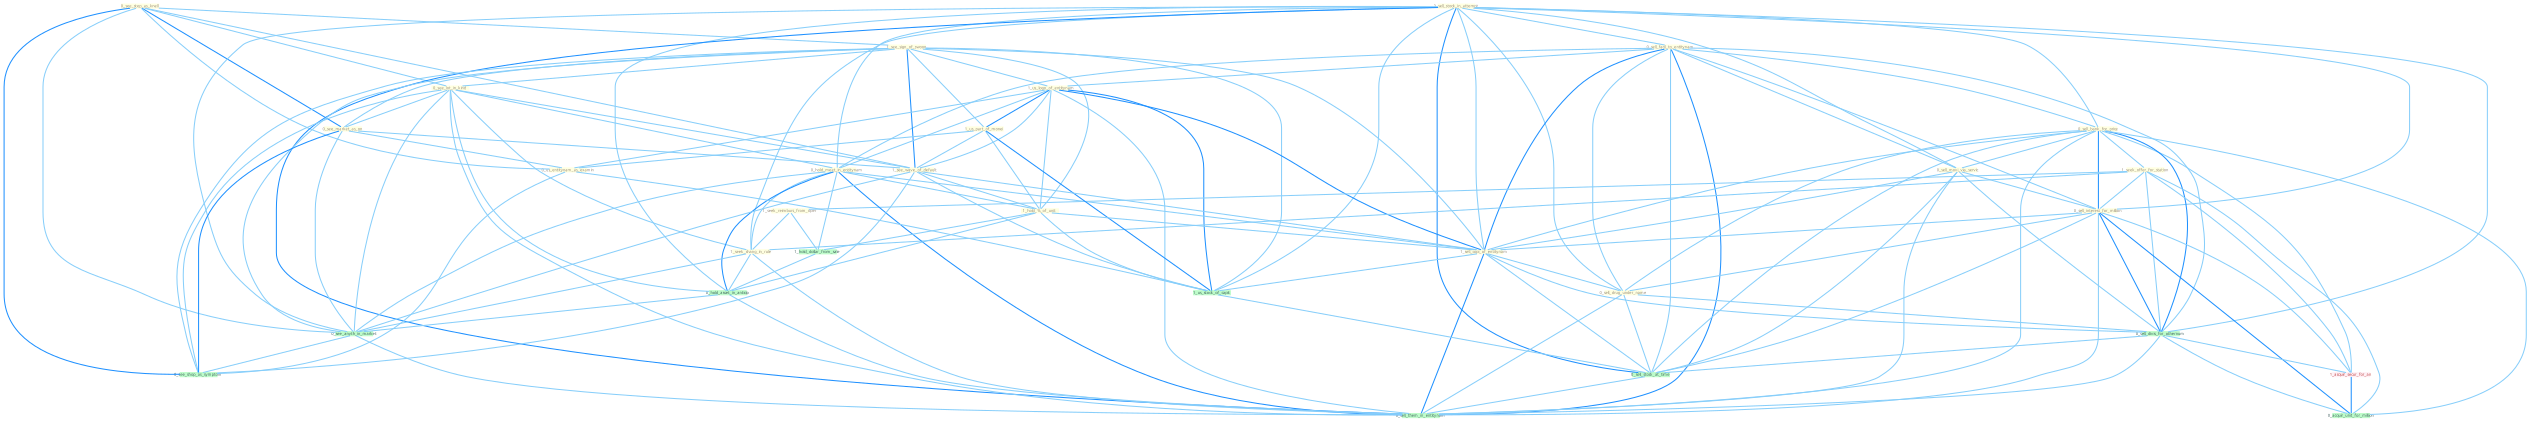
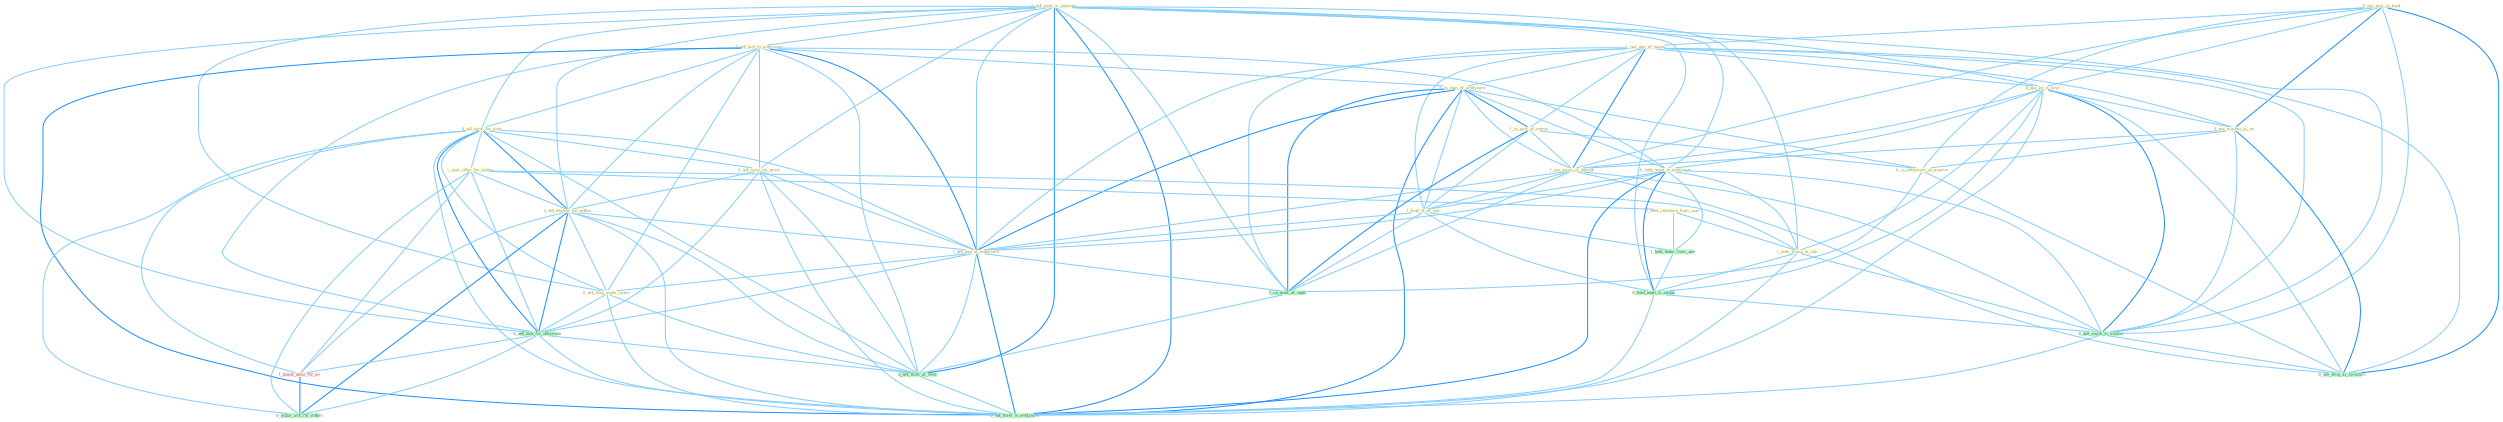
none -> (1557, 26)
(378, 201) -> (2159, 192)
(1165, 320) -> (1360, 378)
